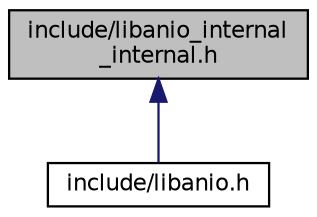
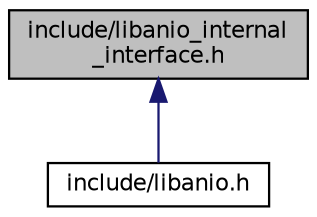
(158, 44) -> (158, 44)
